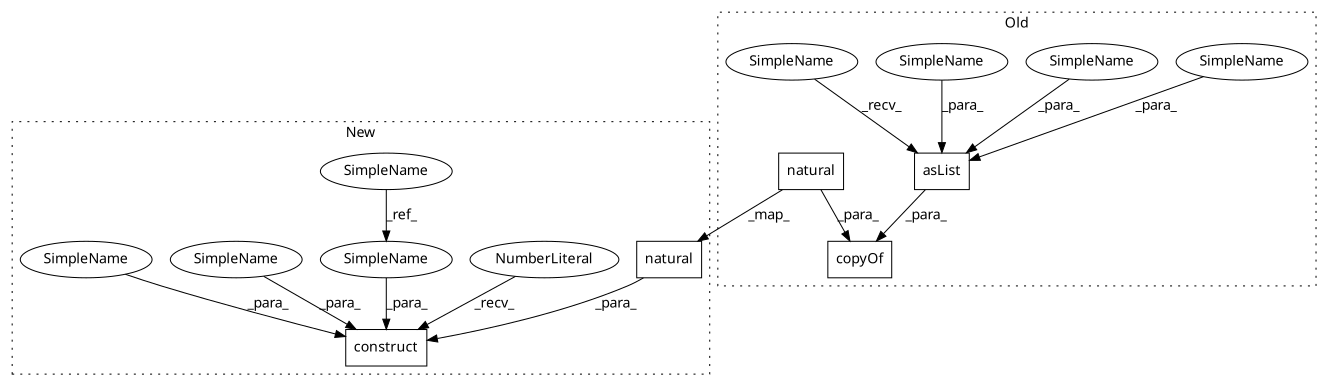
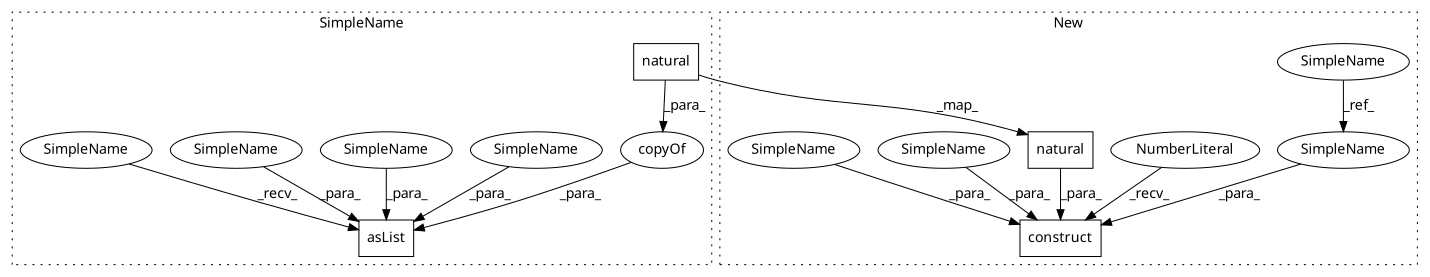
(1017, 24) -> (362, 24)
(904, 212) -> (529, 198)
(860, 260) -> (662, 150)
